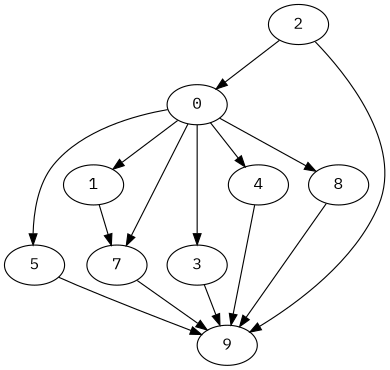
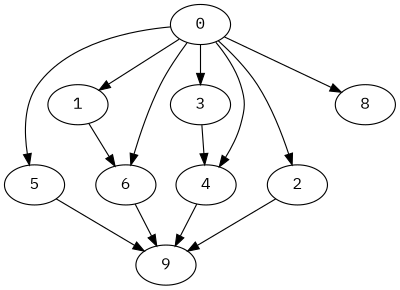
(252, 61) -> (262, 92)
(286, 260) -> none
(117, 265) -> (126, 185)
(210, 300) -> (203, 139)
